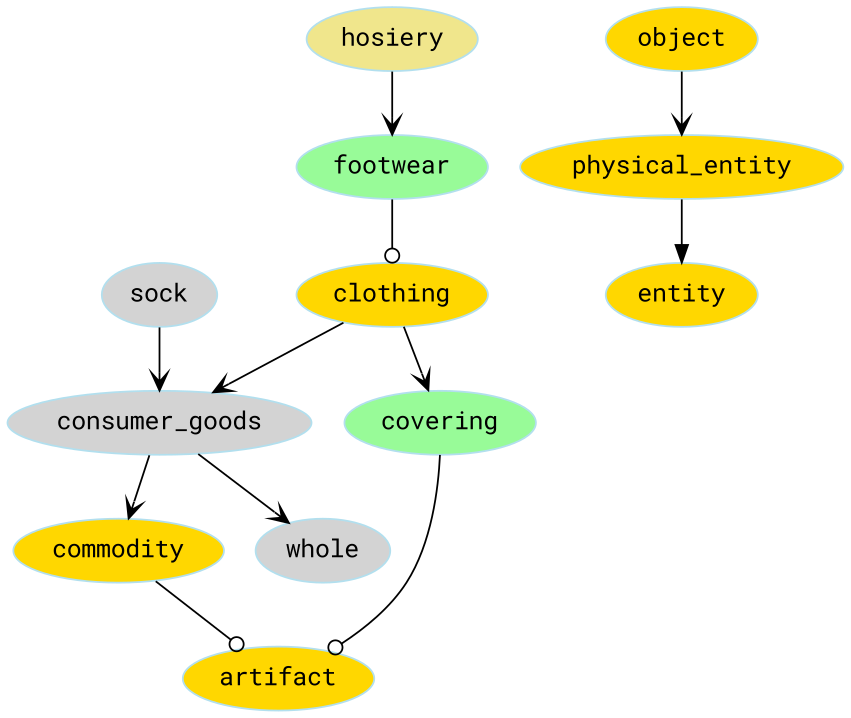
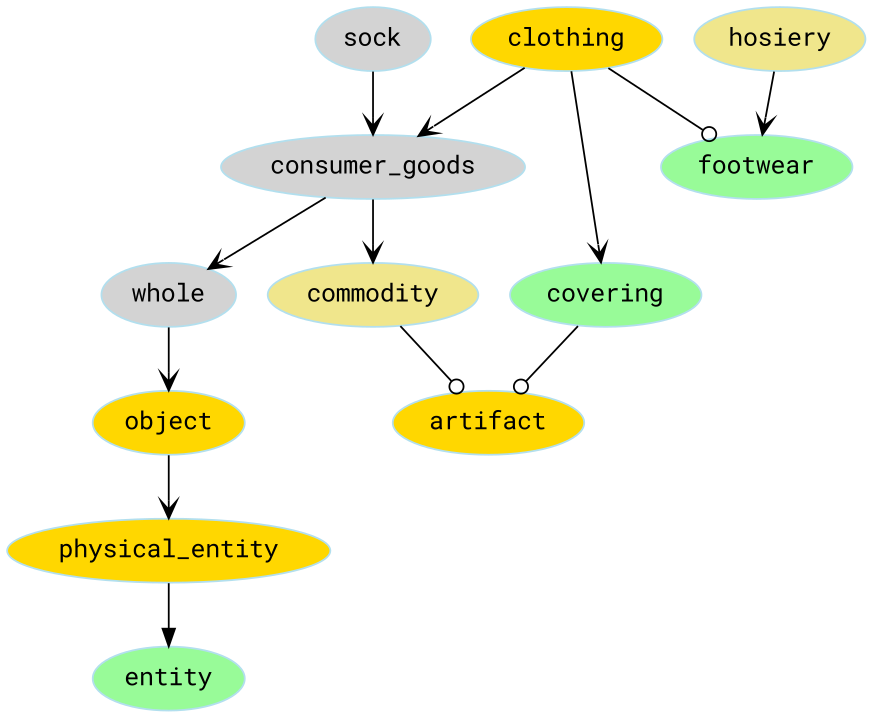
(392, 224) -> (656, 99)
(682, 295) -> (169, 679)
none -> (169, 350)
(119, 551) -> (373, 295)
